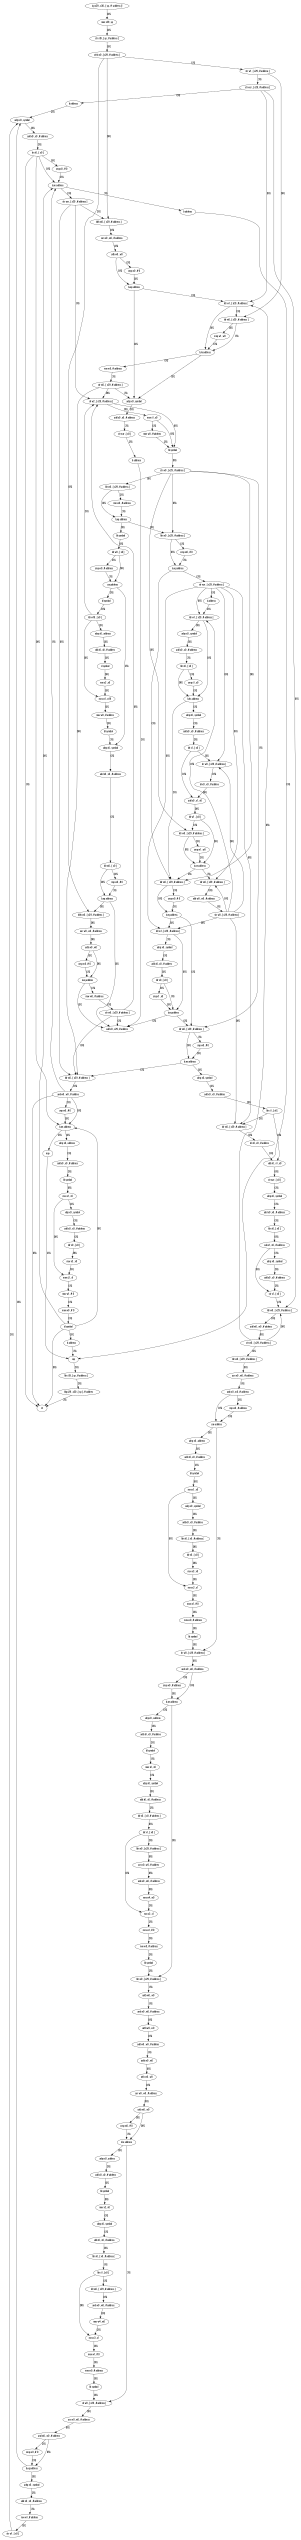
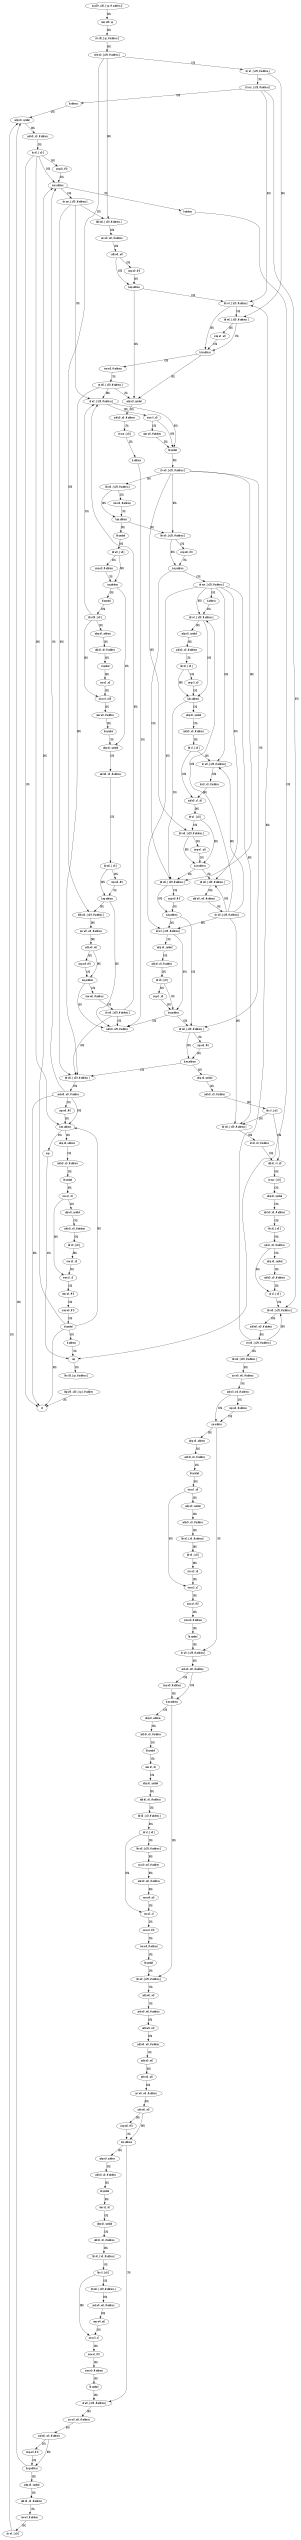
(77, 1383) -> none
